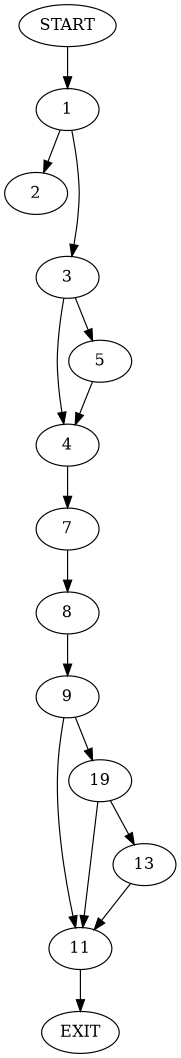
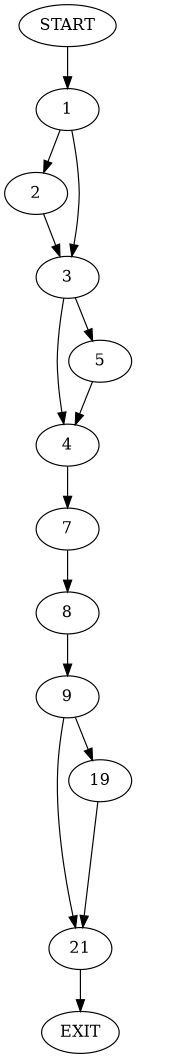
none -> (50, 230)
(144, 865) -> none
(80, 949) -> (80, 949)
